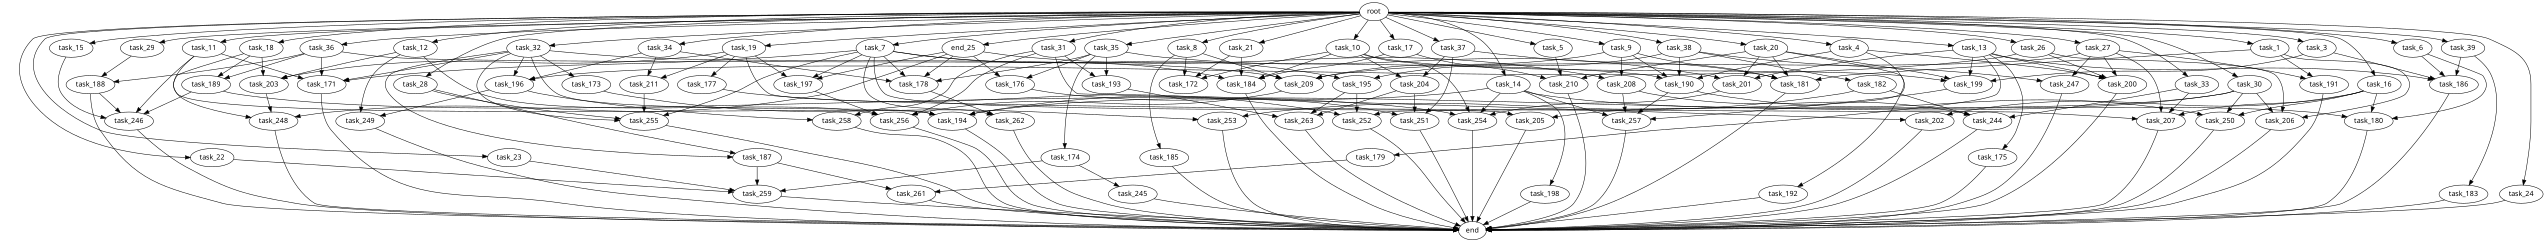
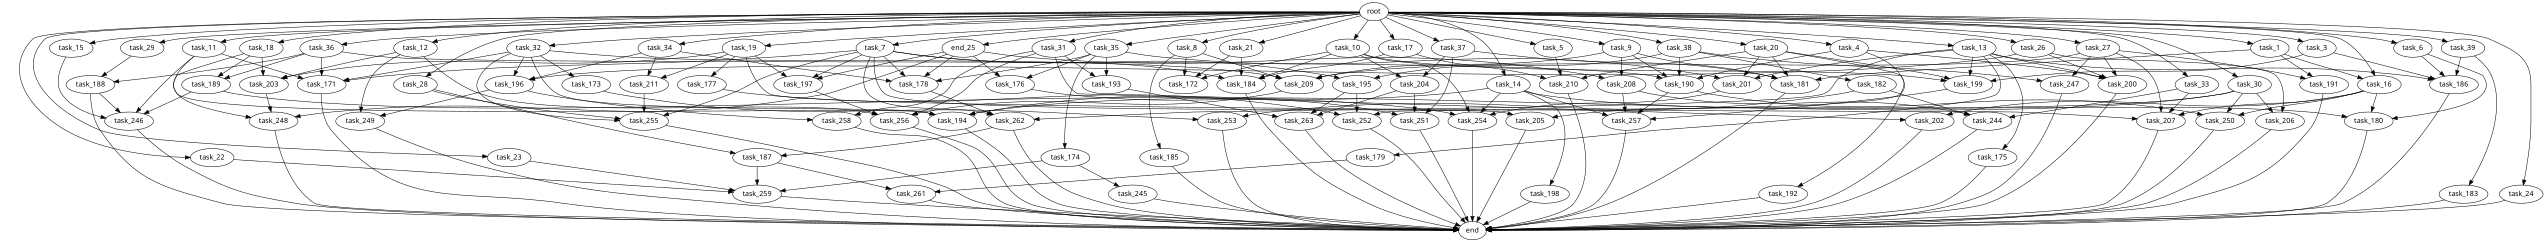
(2408, 79) -> (2321, 66)
none -> (1687, 103)
(483, 134) -> (890, 145)
